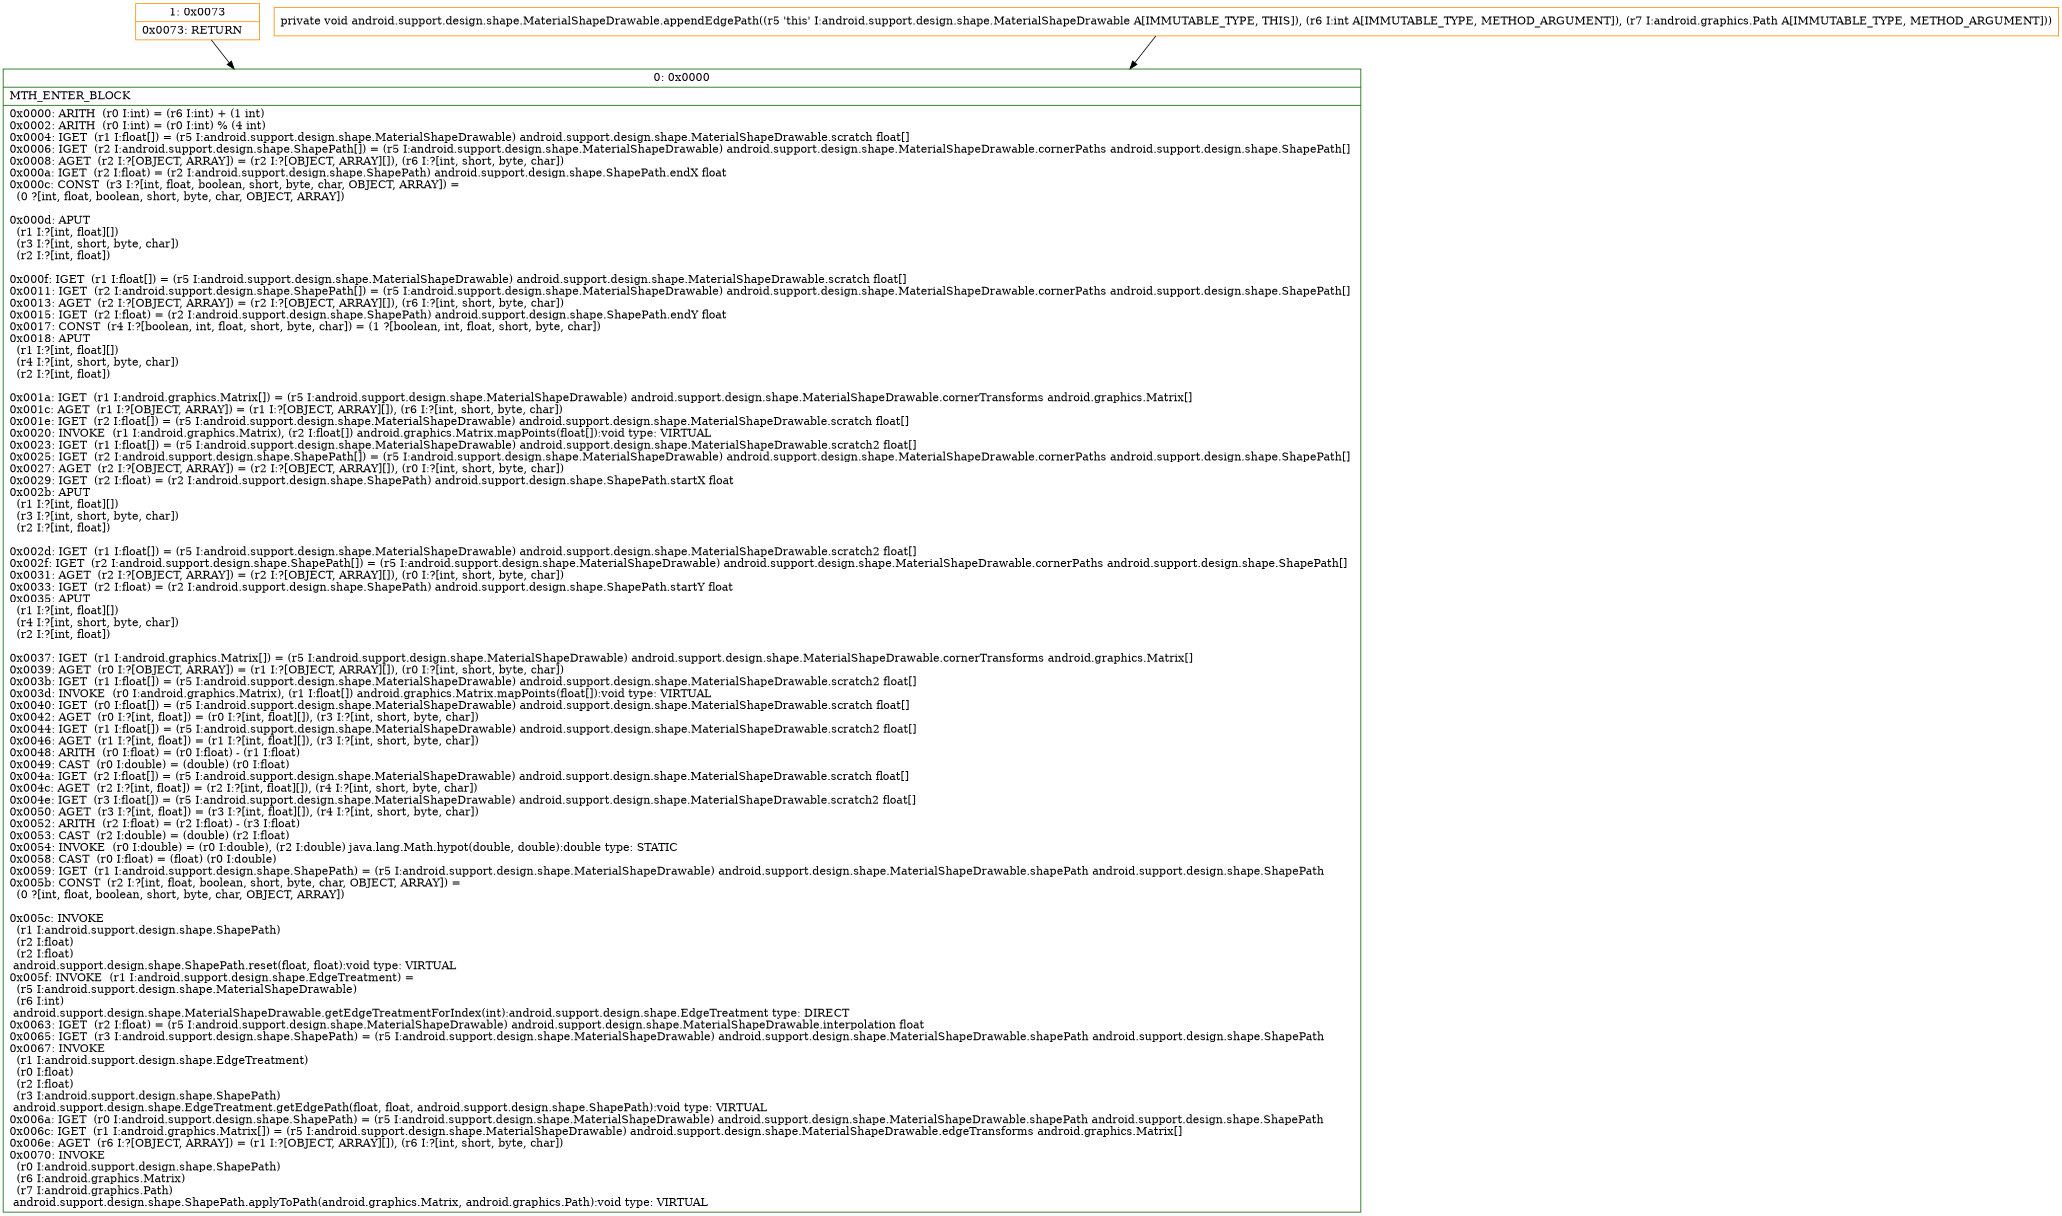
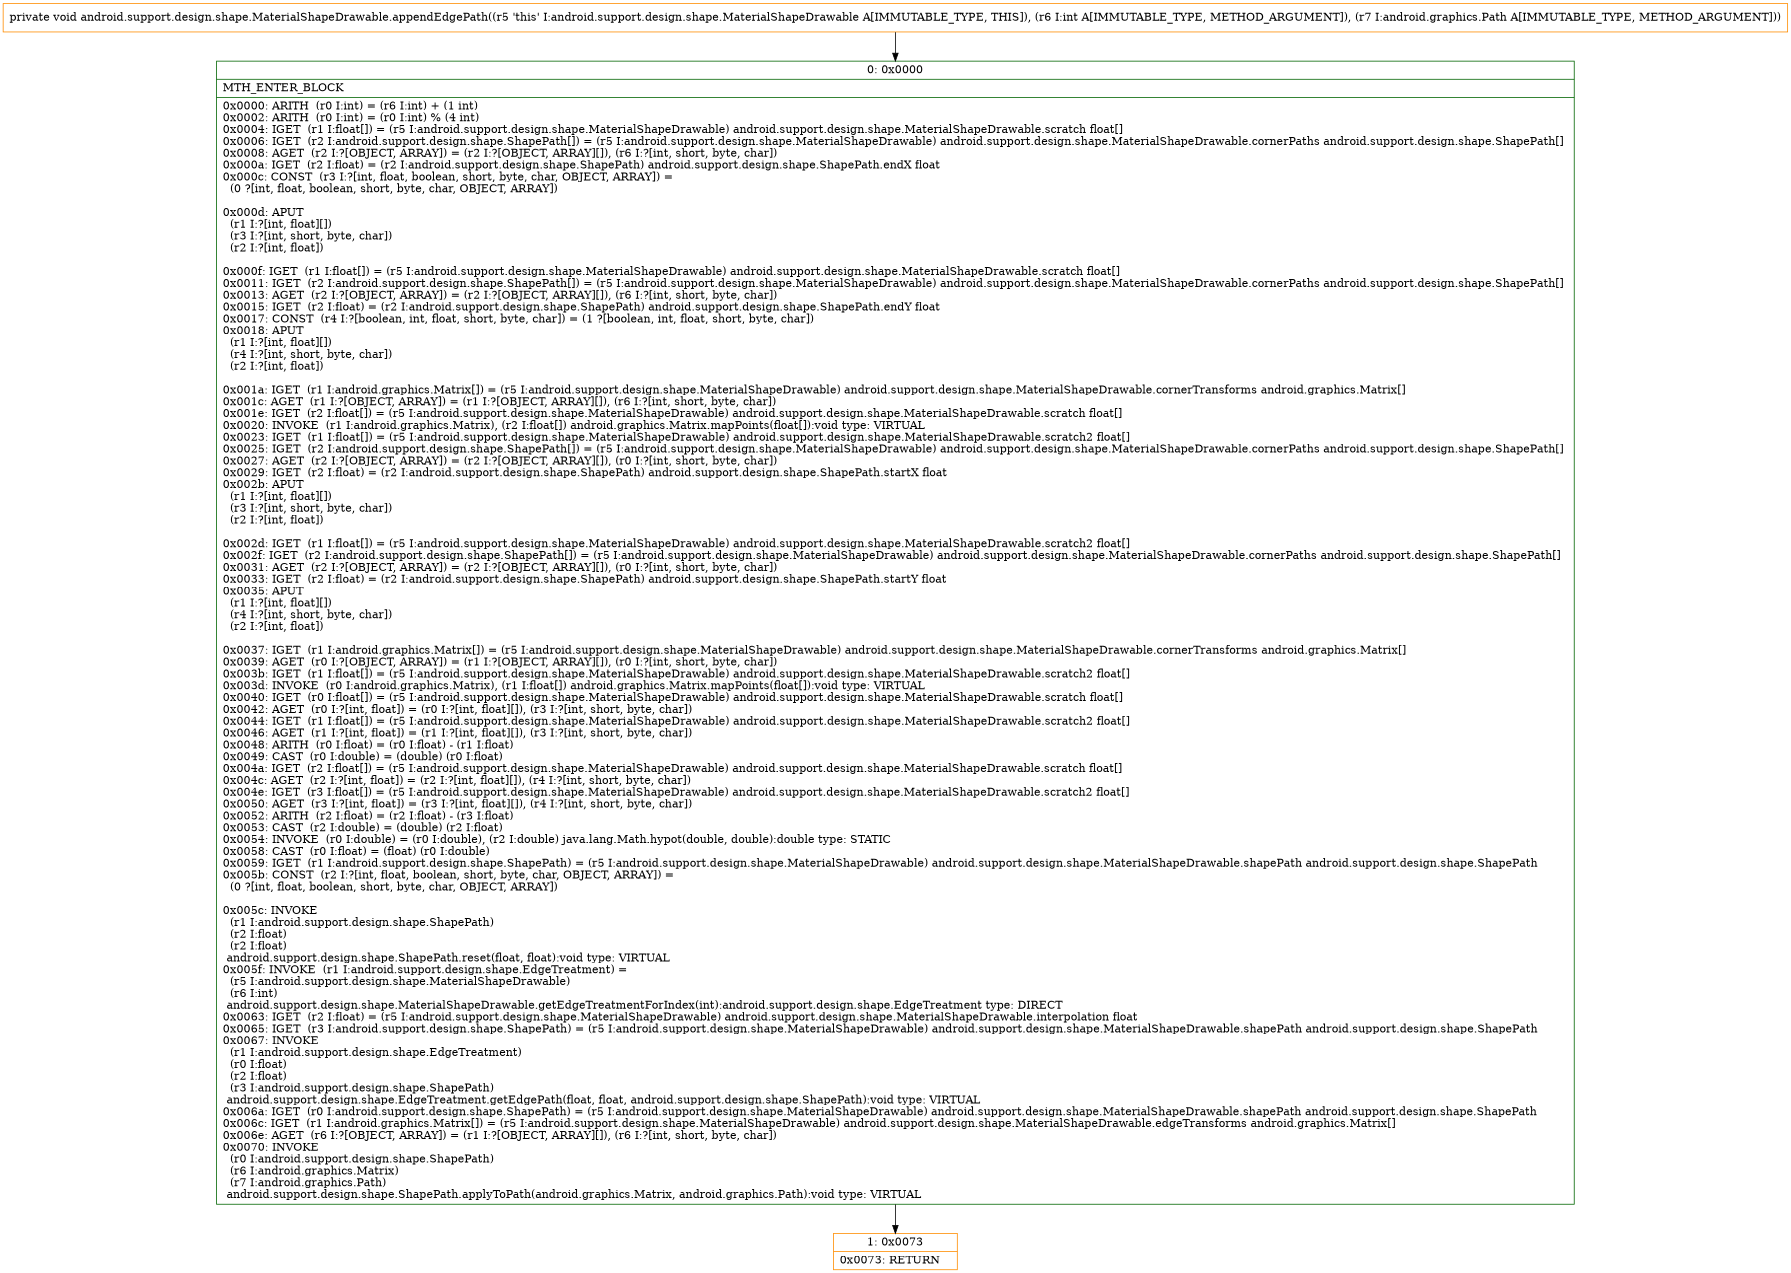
(220, 51) -> (895, 1215)
